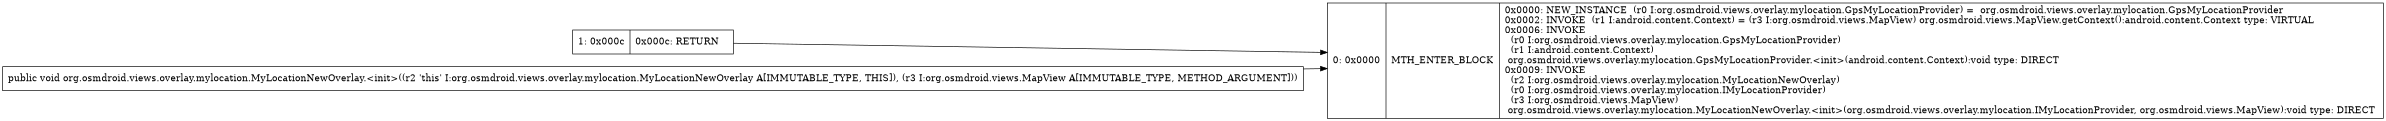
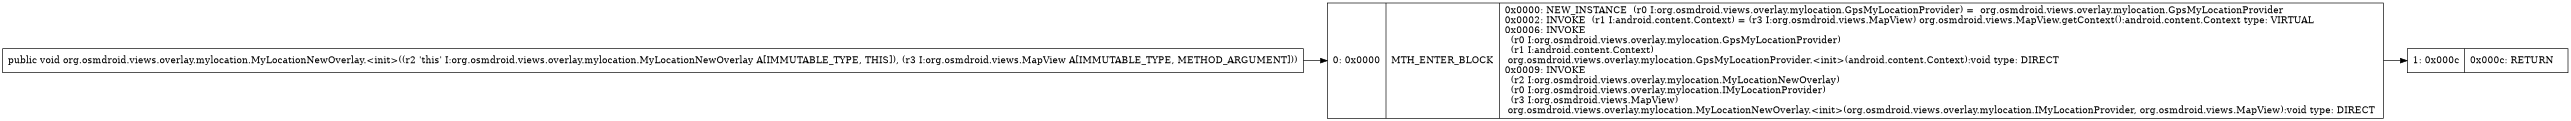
(1027, 48) -> (2392, 61)
